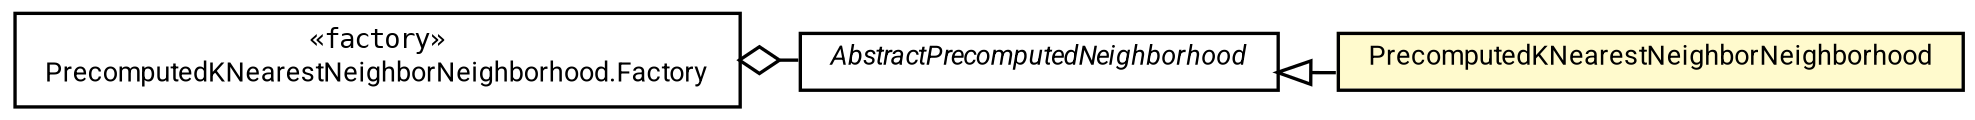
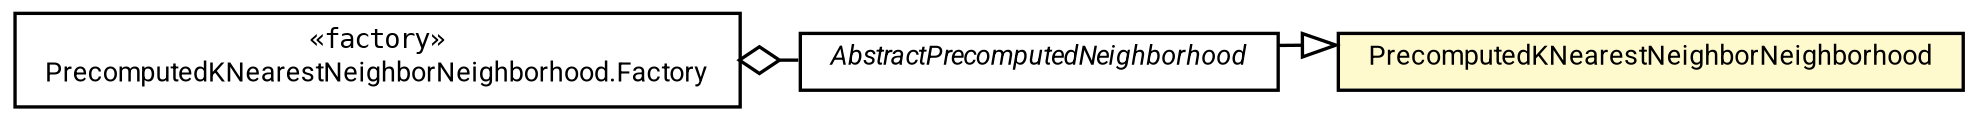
(1323, 73) -> (1290, 45)
